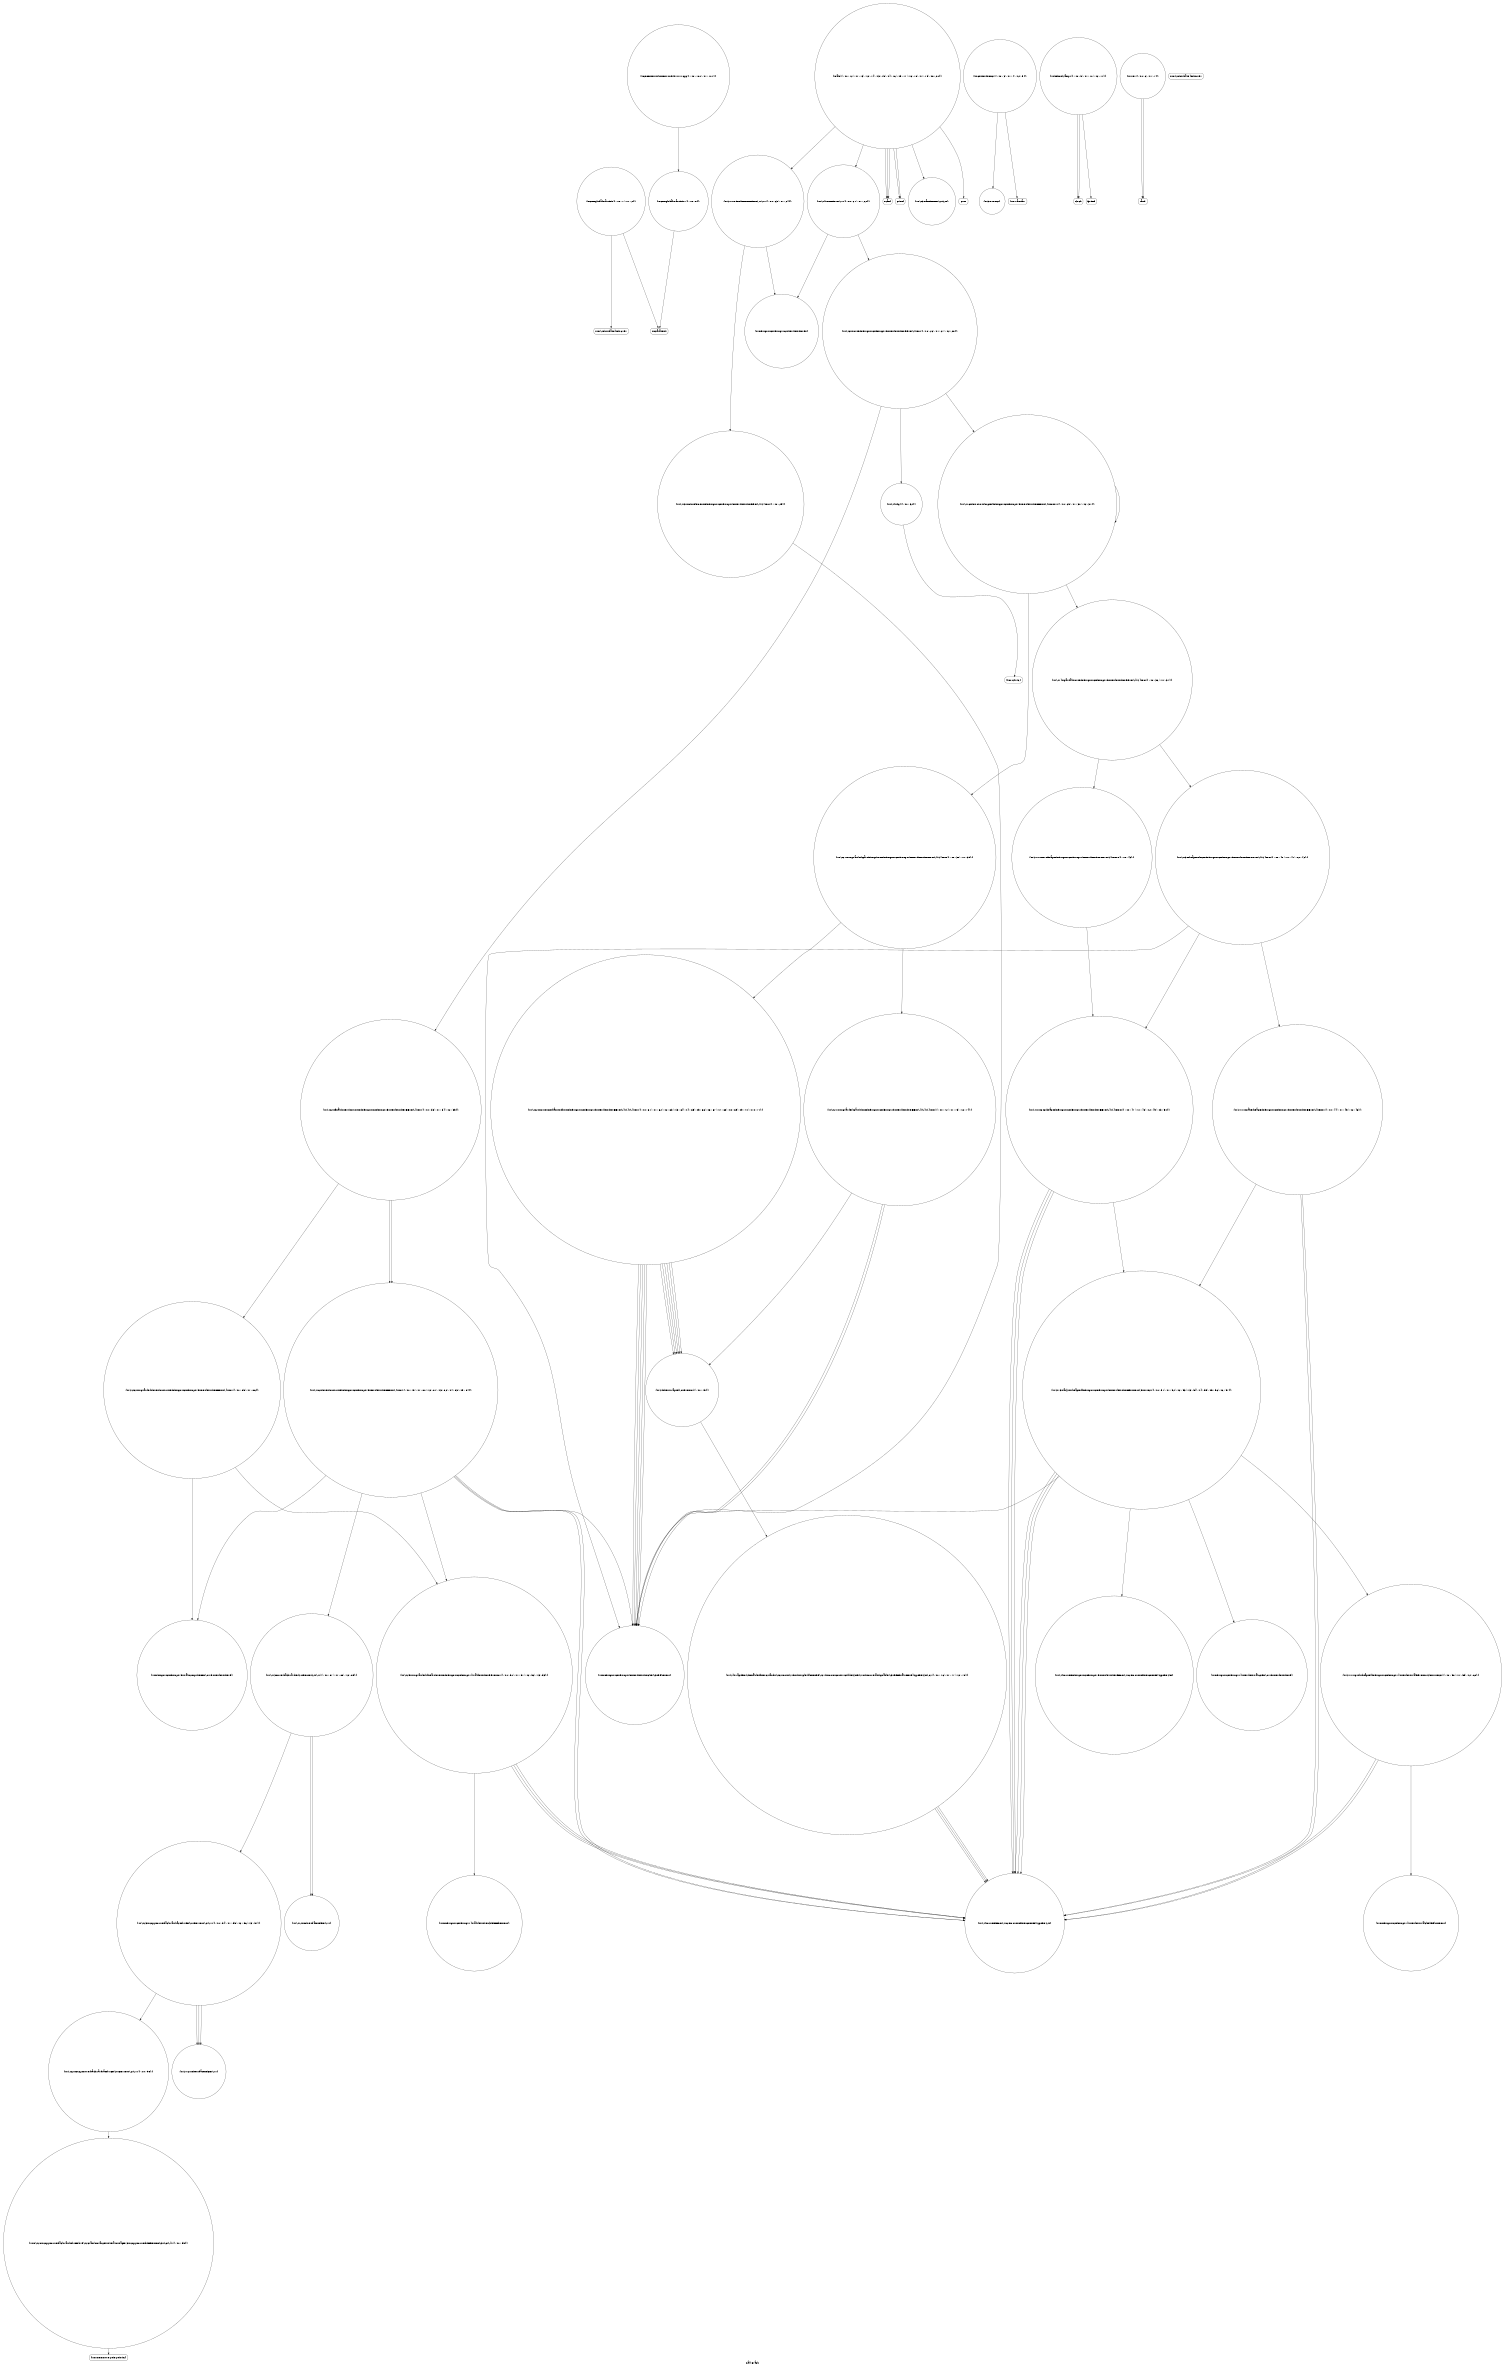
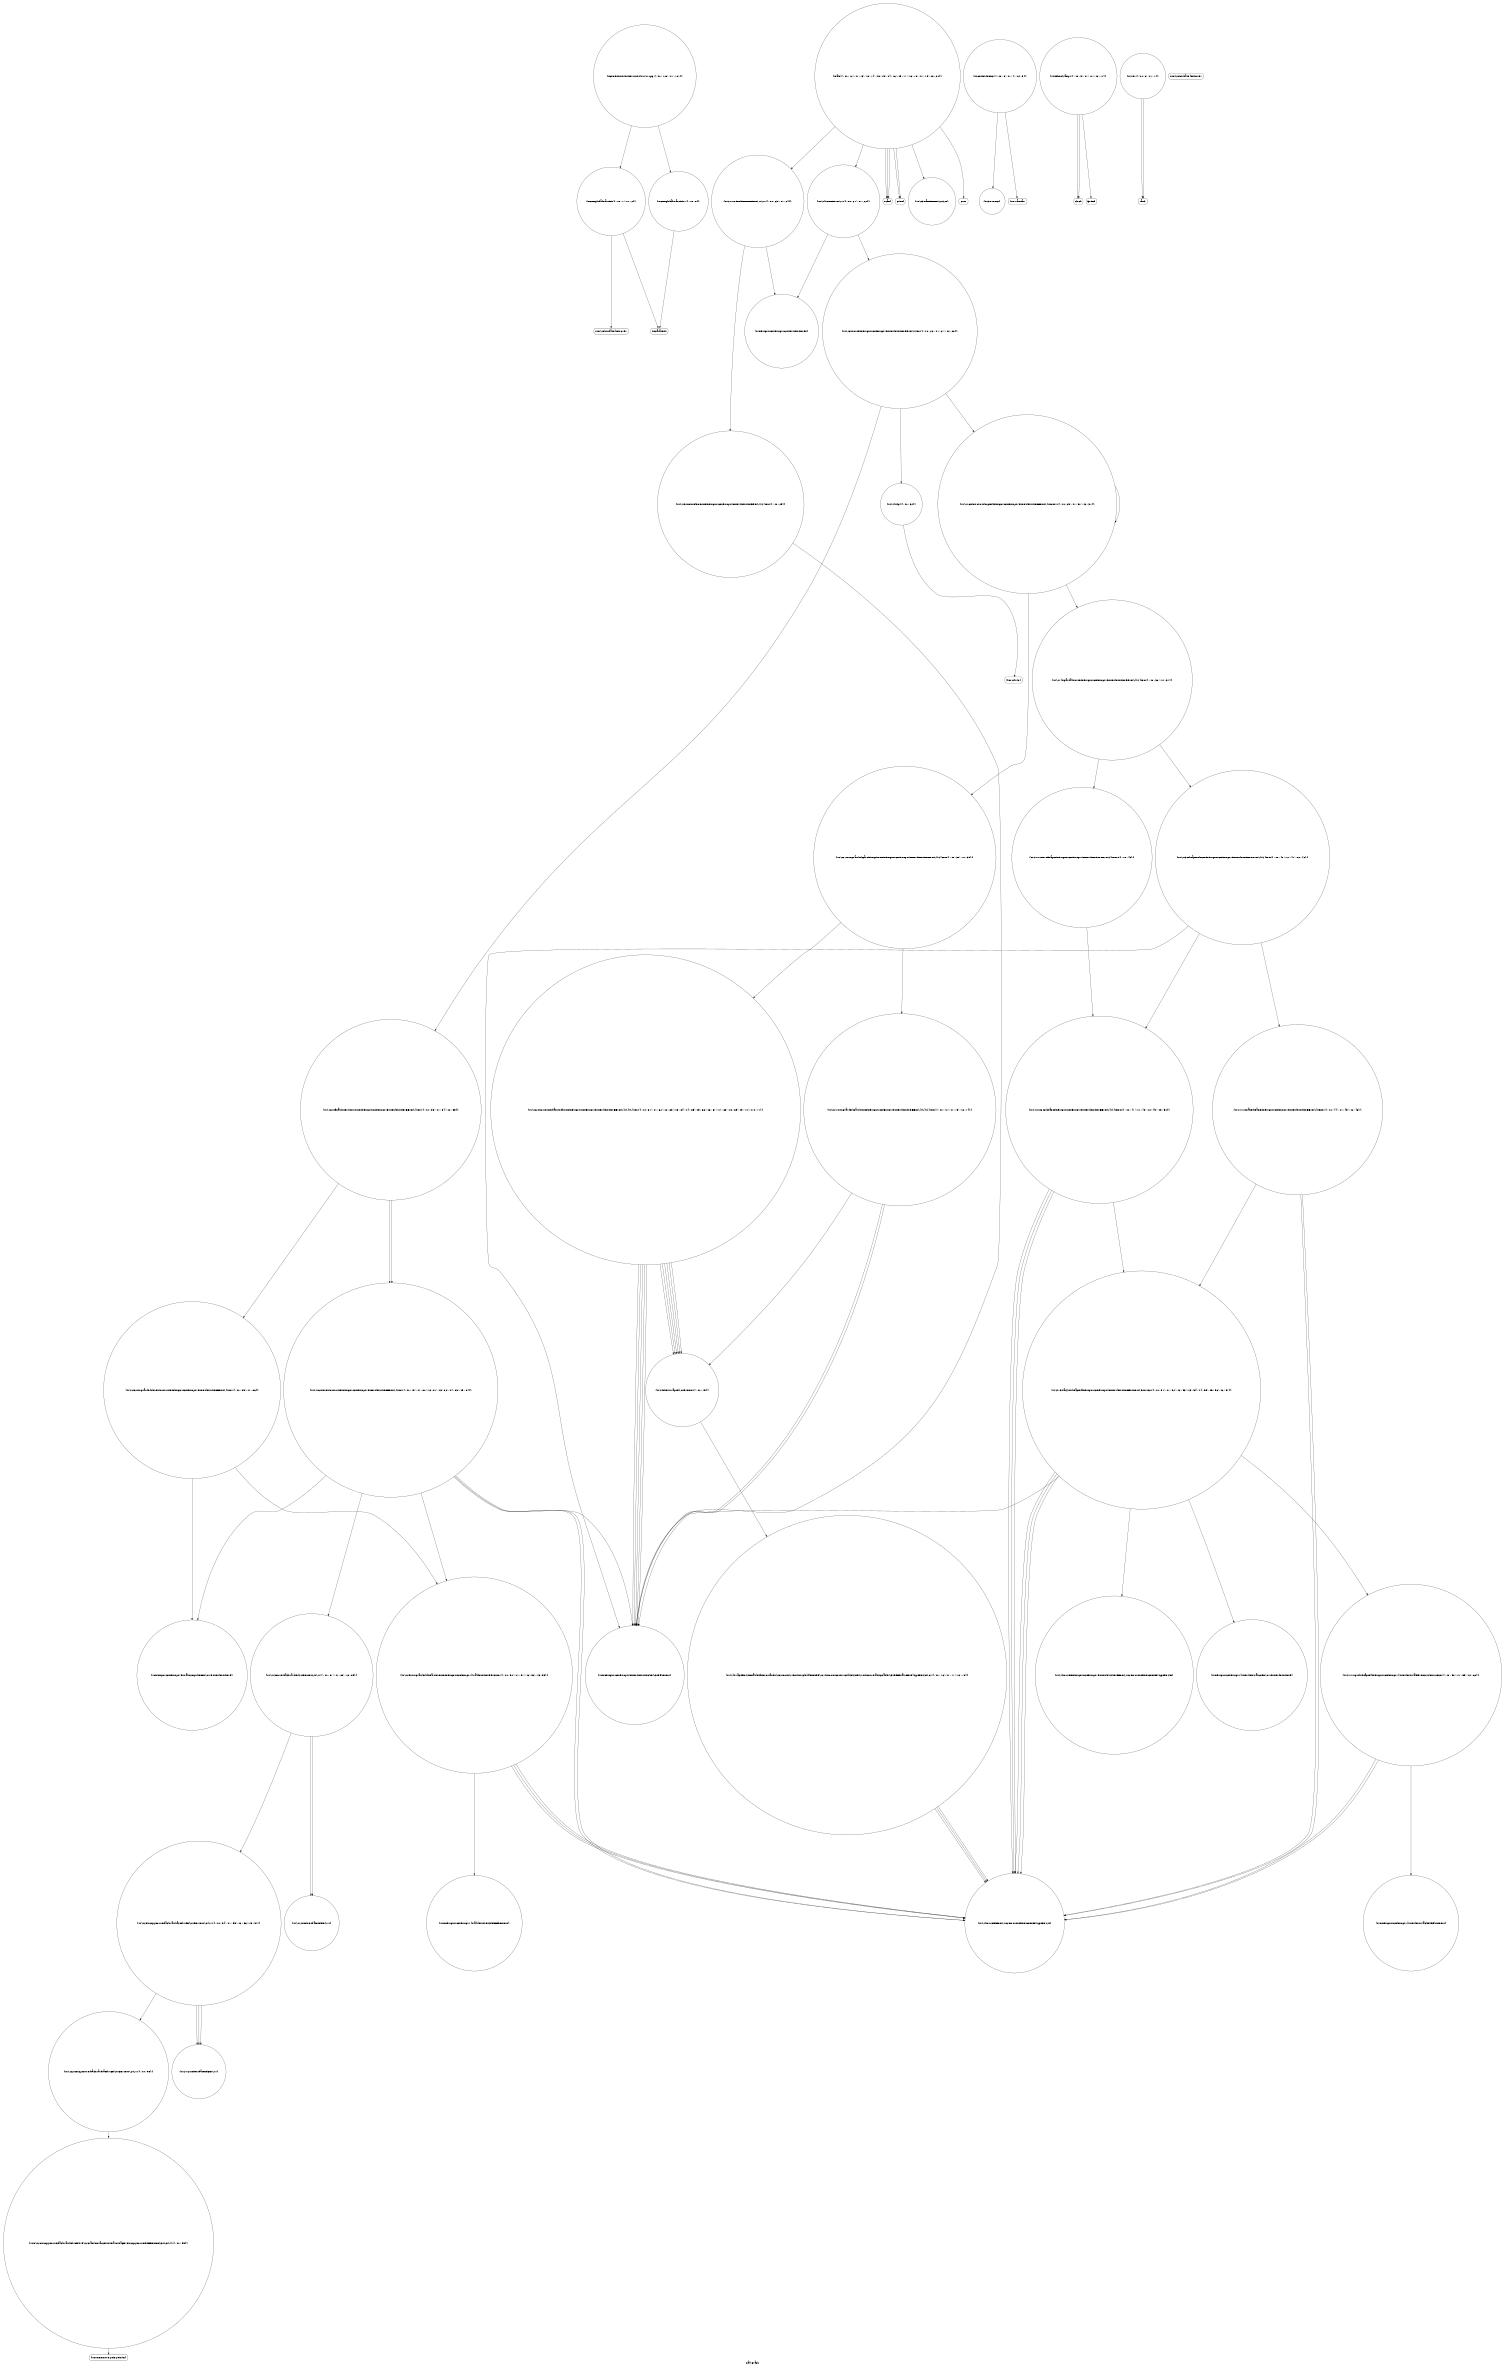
none -> (626, 146)
